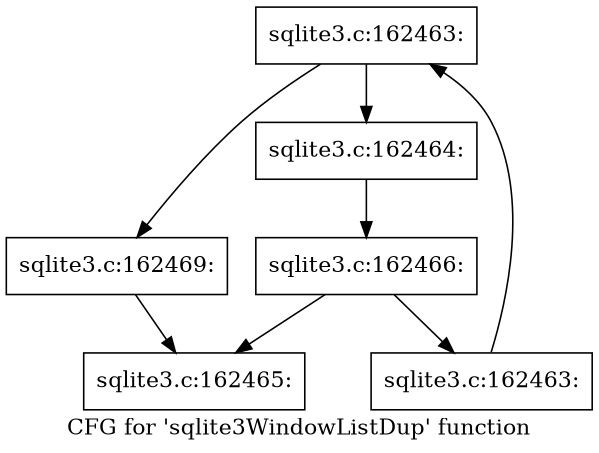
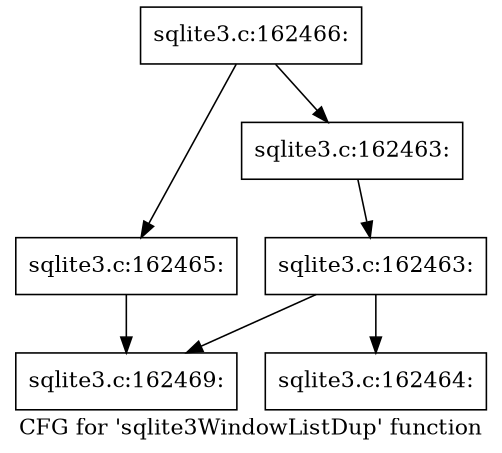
(366, 201) -> none
(151, 317) -> (126, 316)
